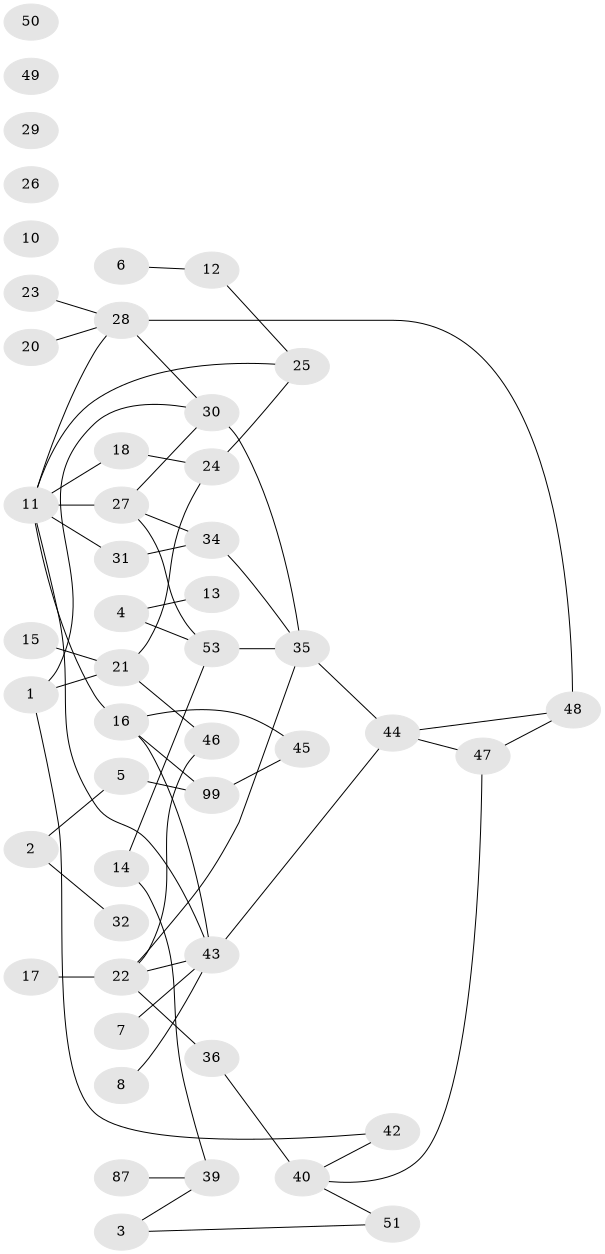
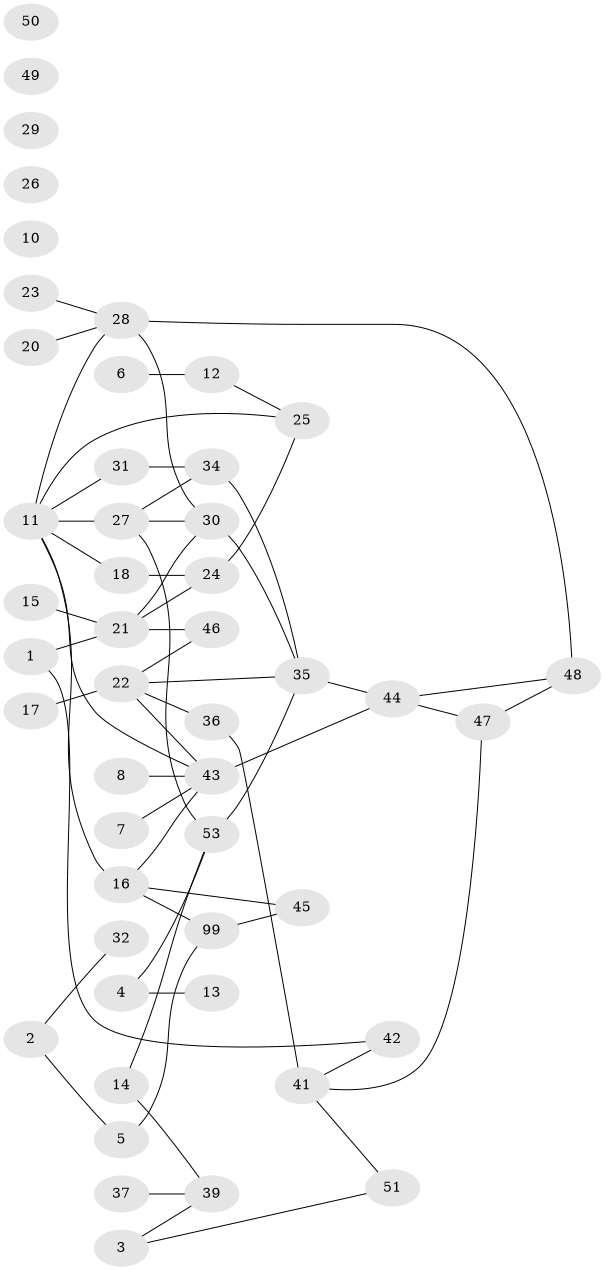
(61, 512) -> (170, 569)
(122, 1178) -> (122, 1194)
(302, 1178) -> (302, 1086)
